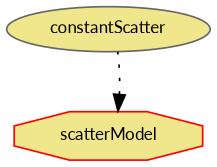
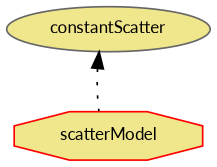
(120, 73) -> (97, 90)
